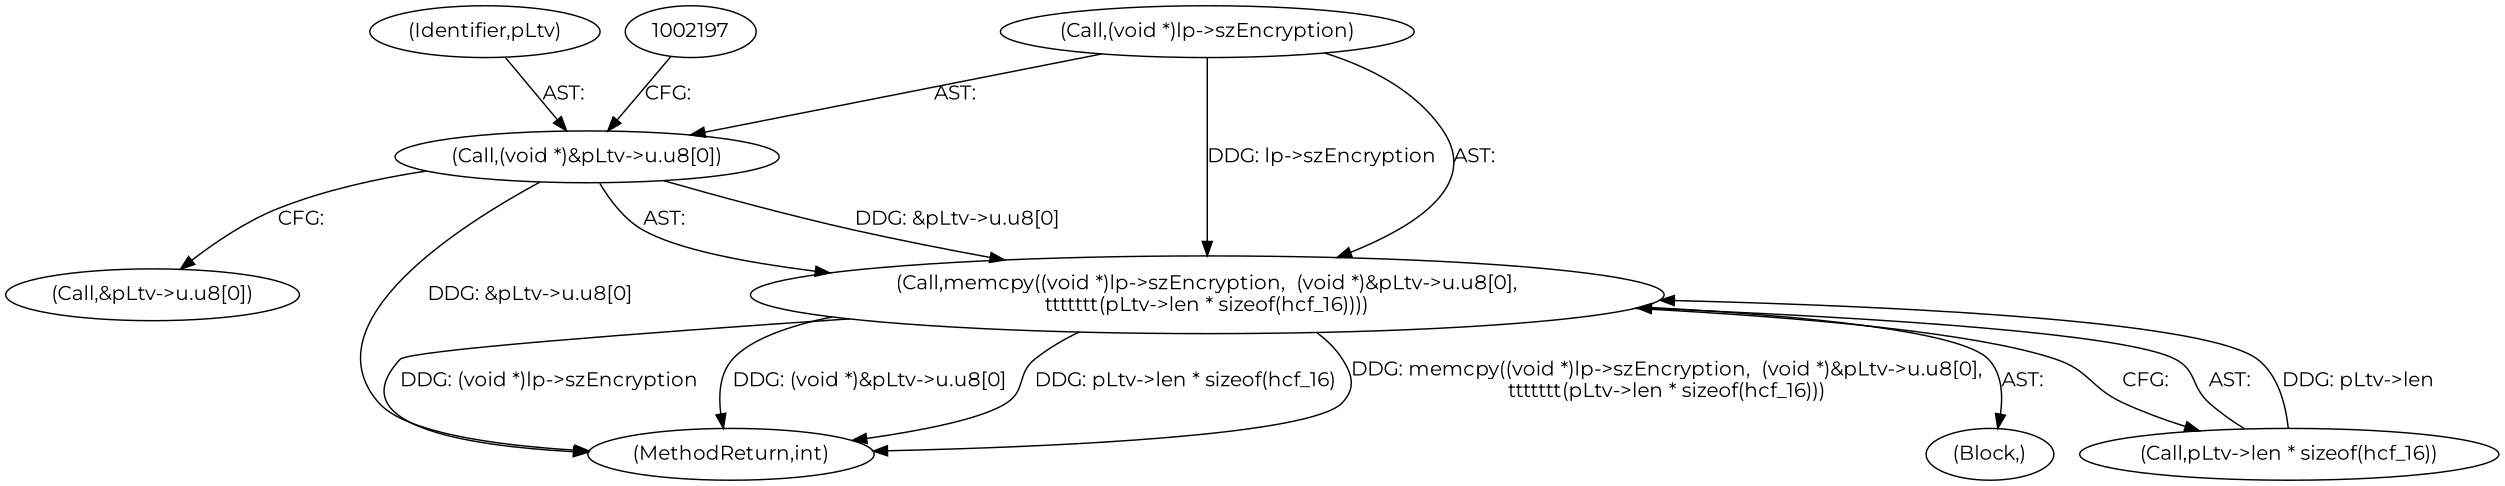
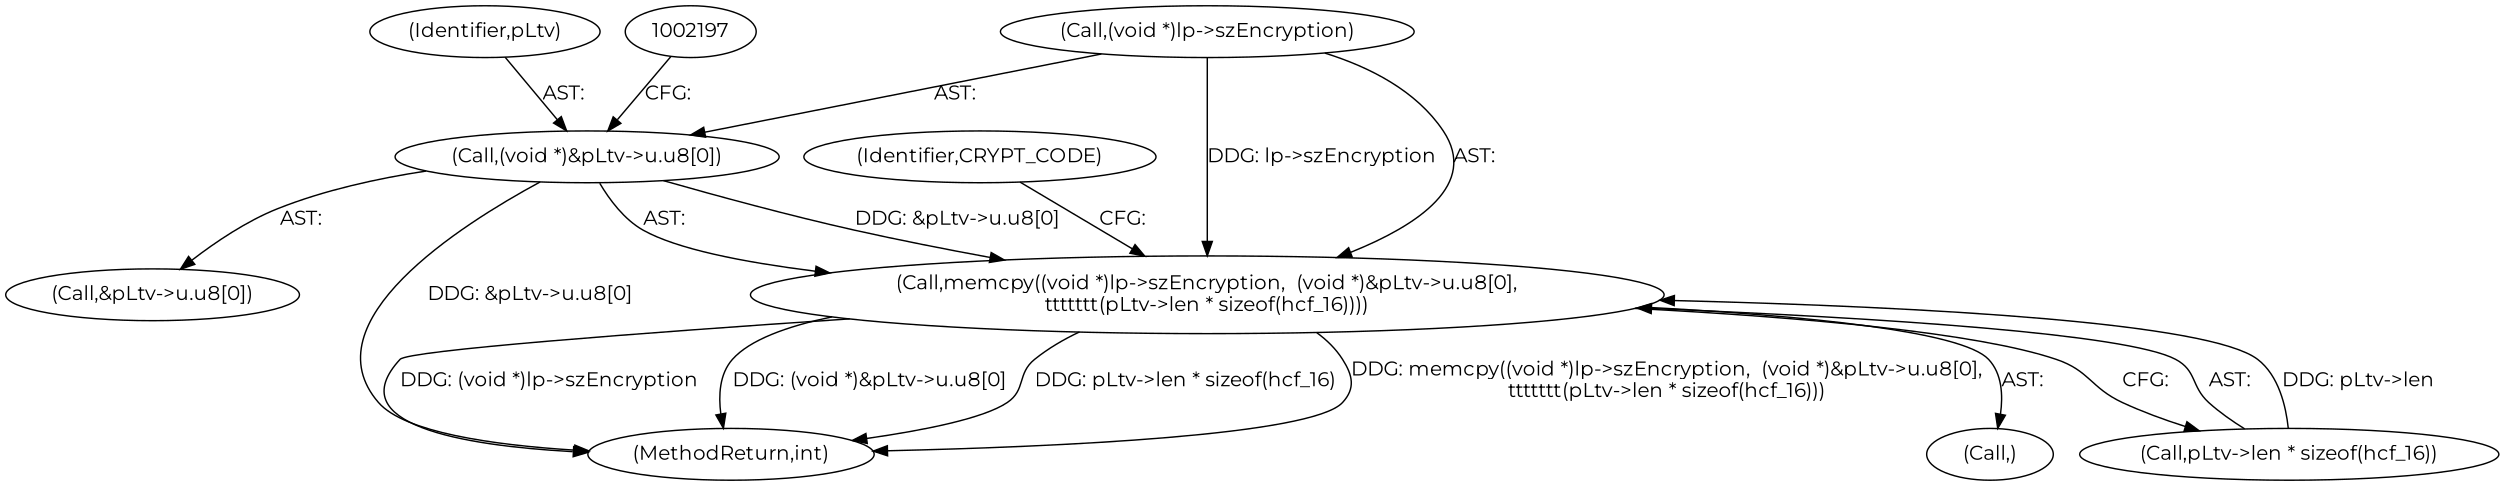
none -> (980, 157)
(304, 219) -> (304, 219)
(1990, 454) -> (1990, 454)
